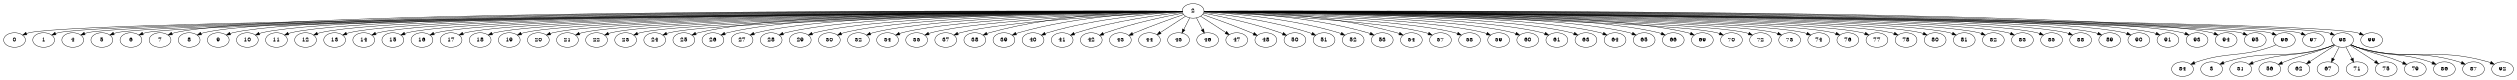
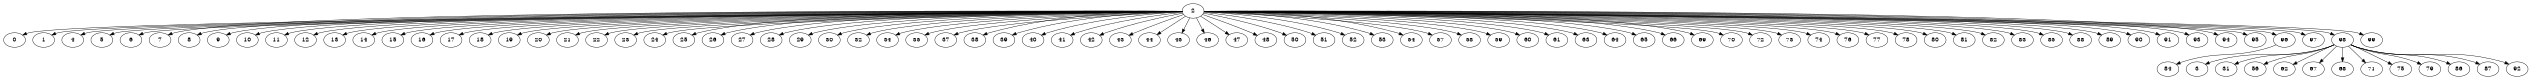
none -> (2343, 69)
